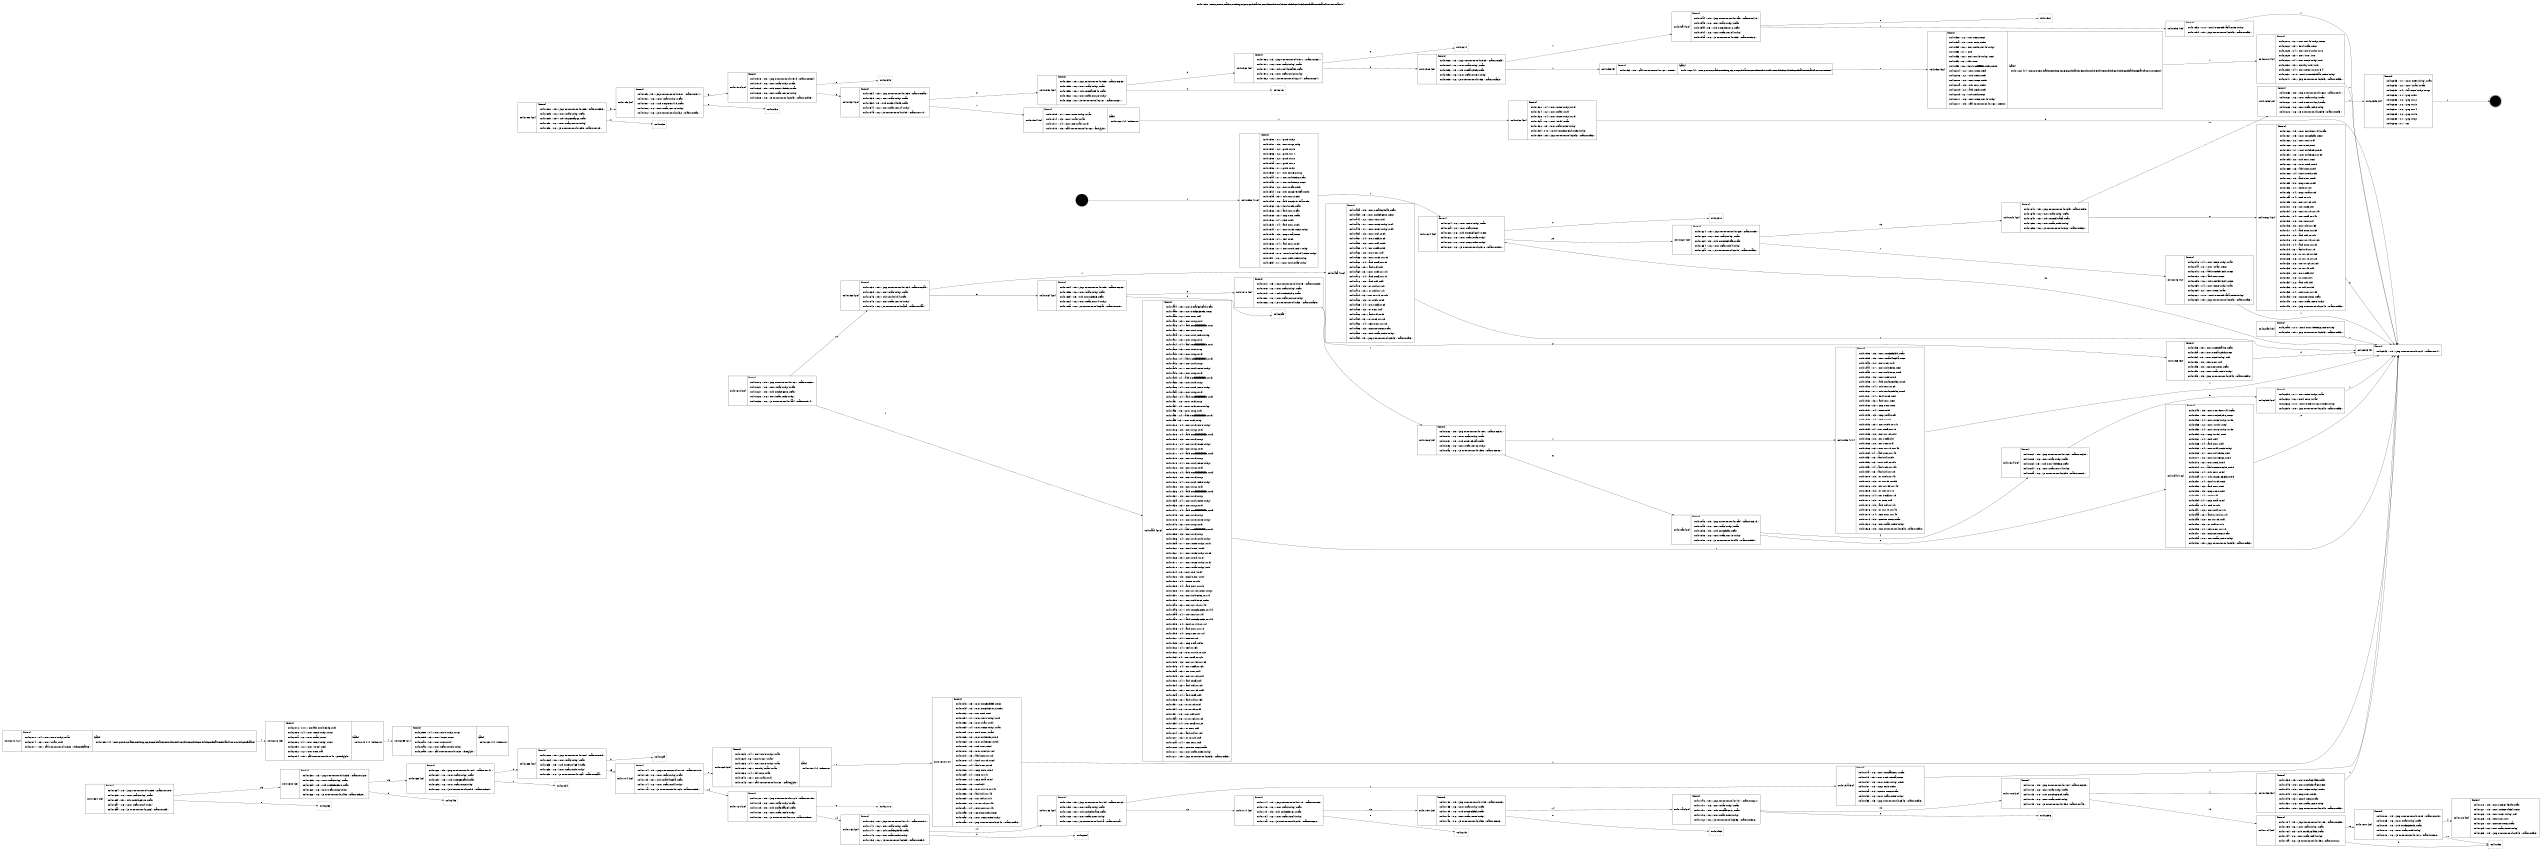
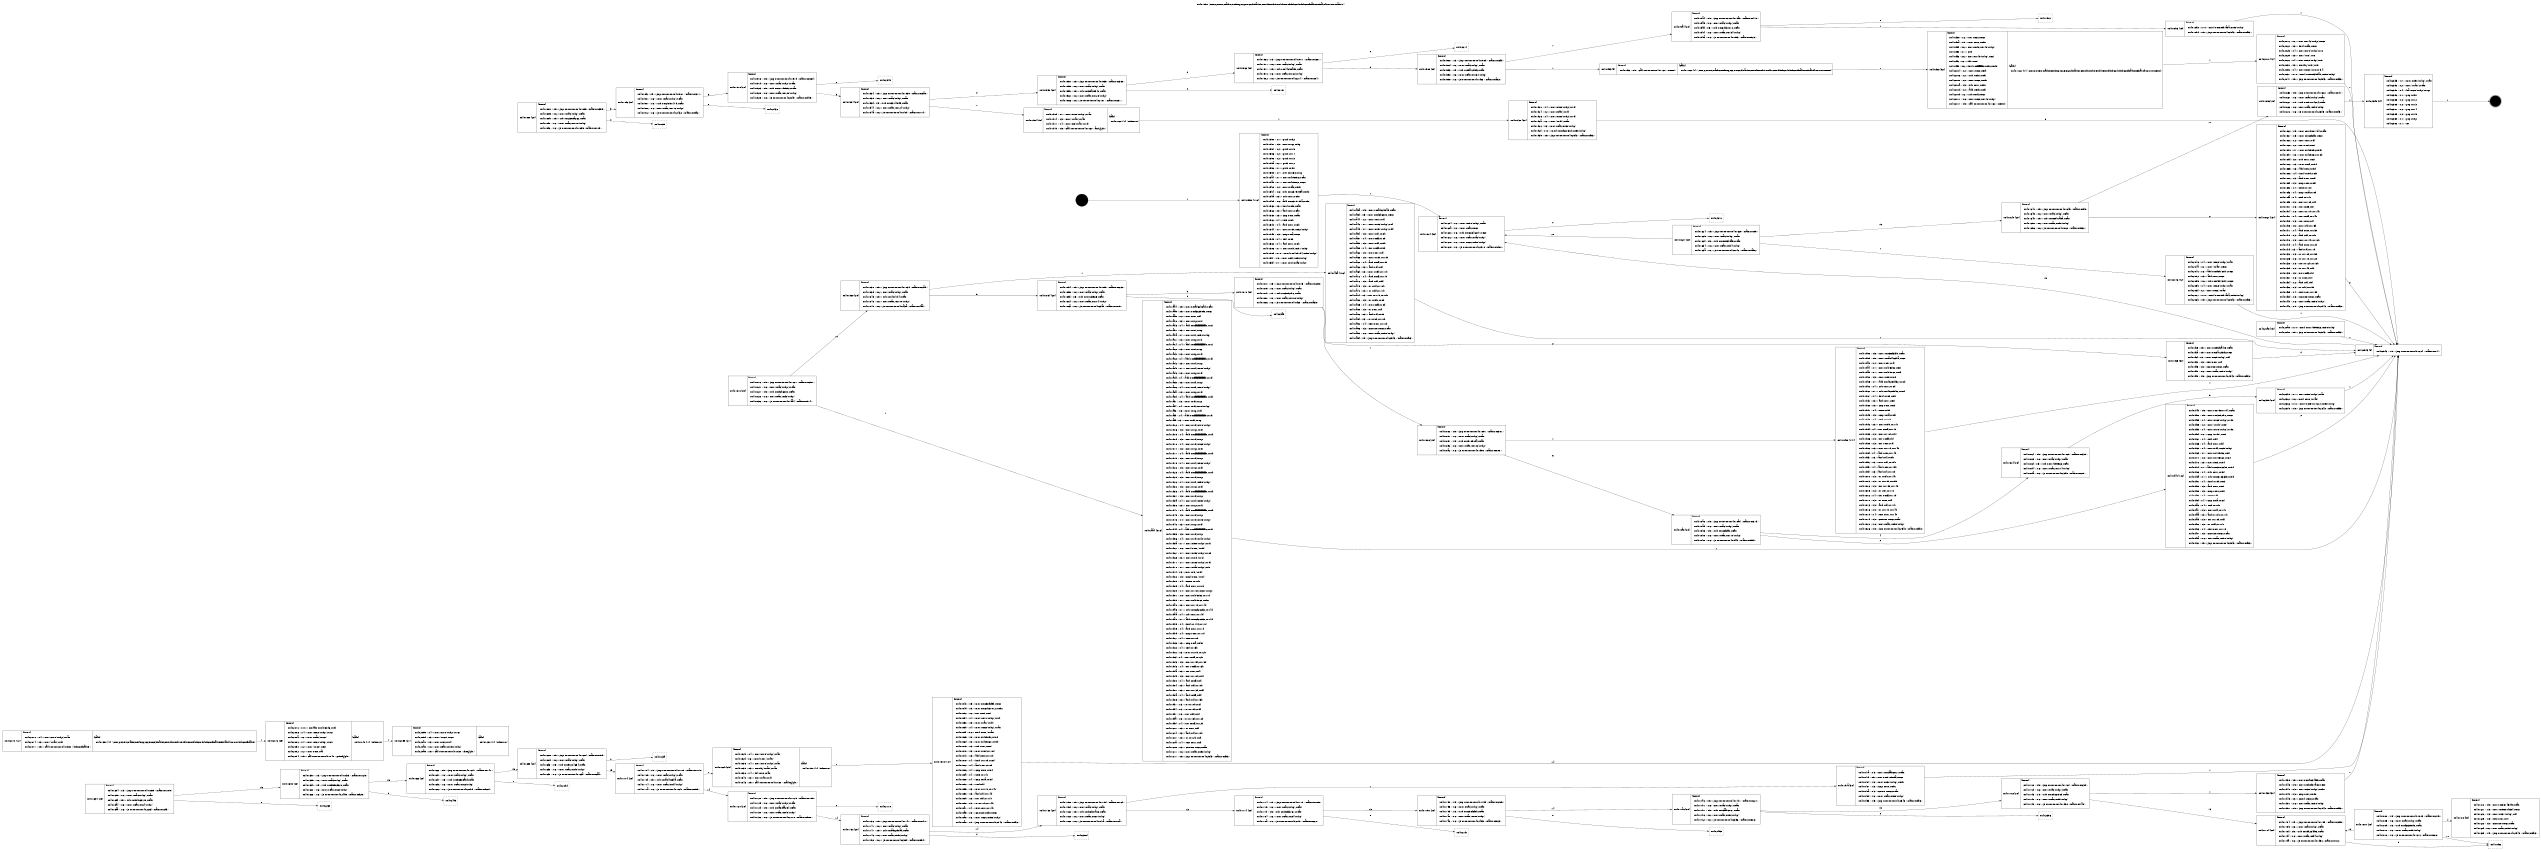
(1588, 242) -> (1589, 237)
(1553, 762) -> (1553, 762)
(513, 769) -> (513, 769)
(2349, 828) -> (2350, 830)
